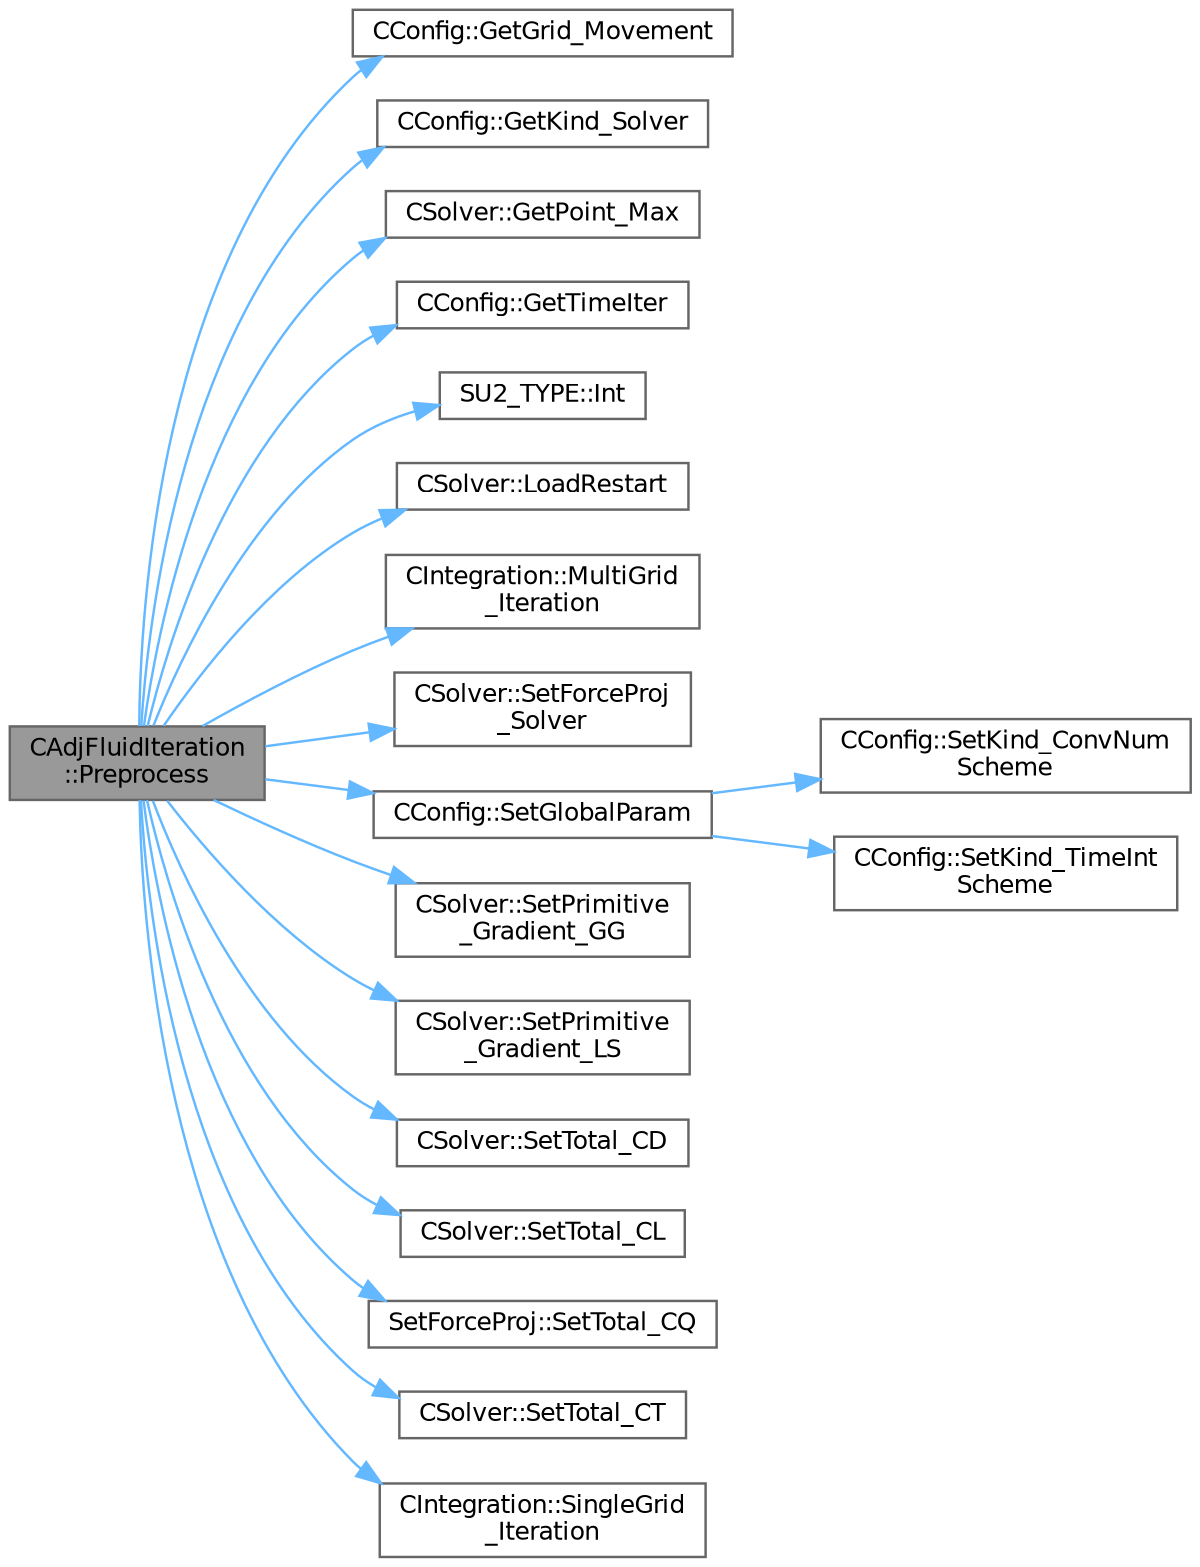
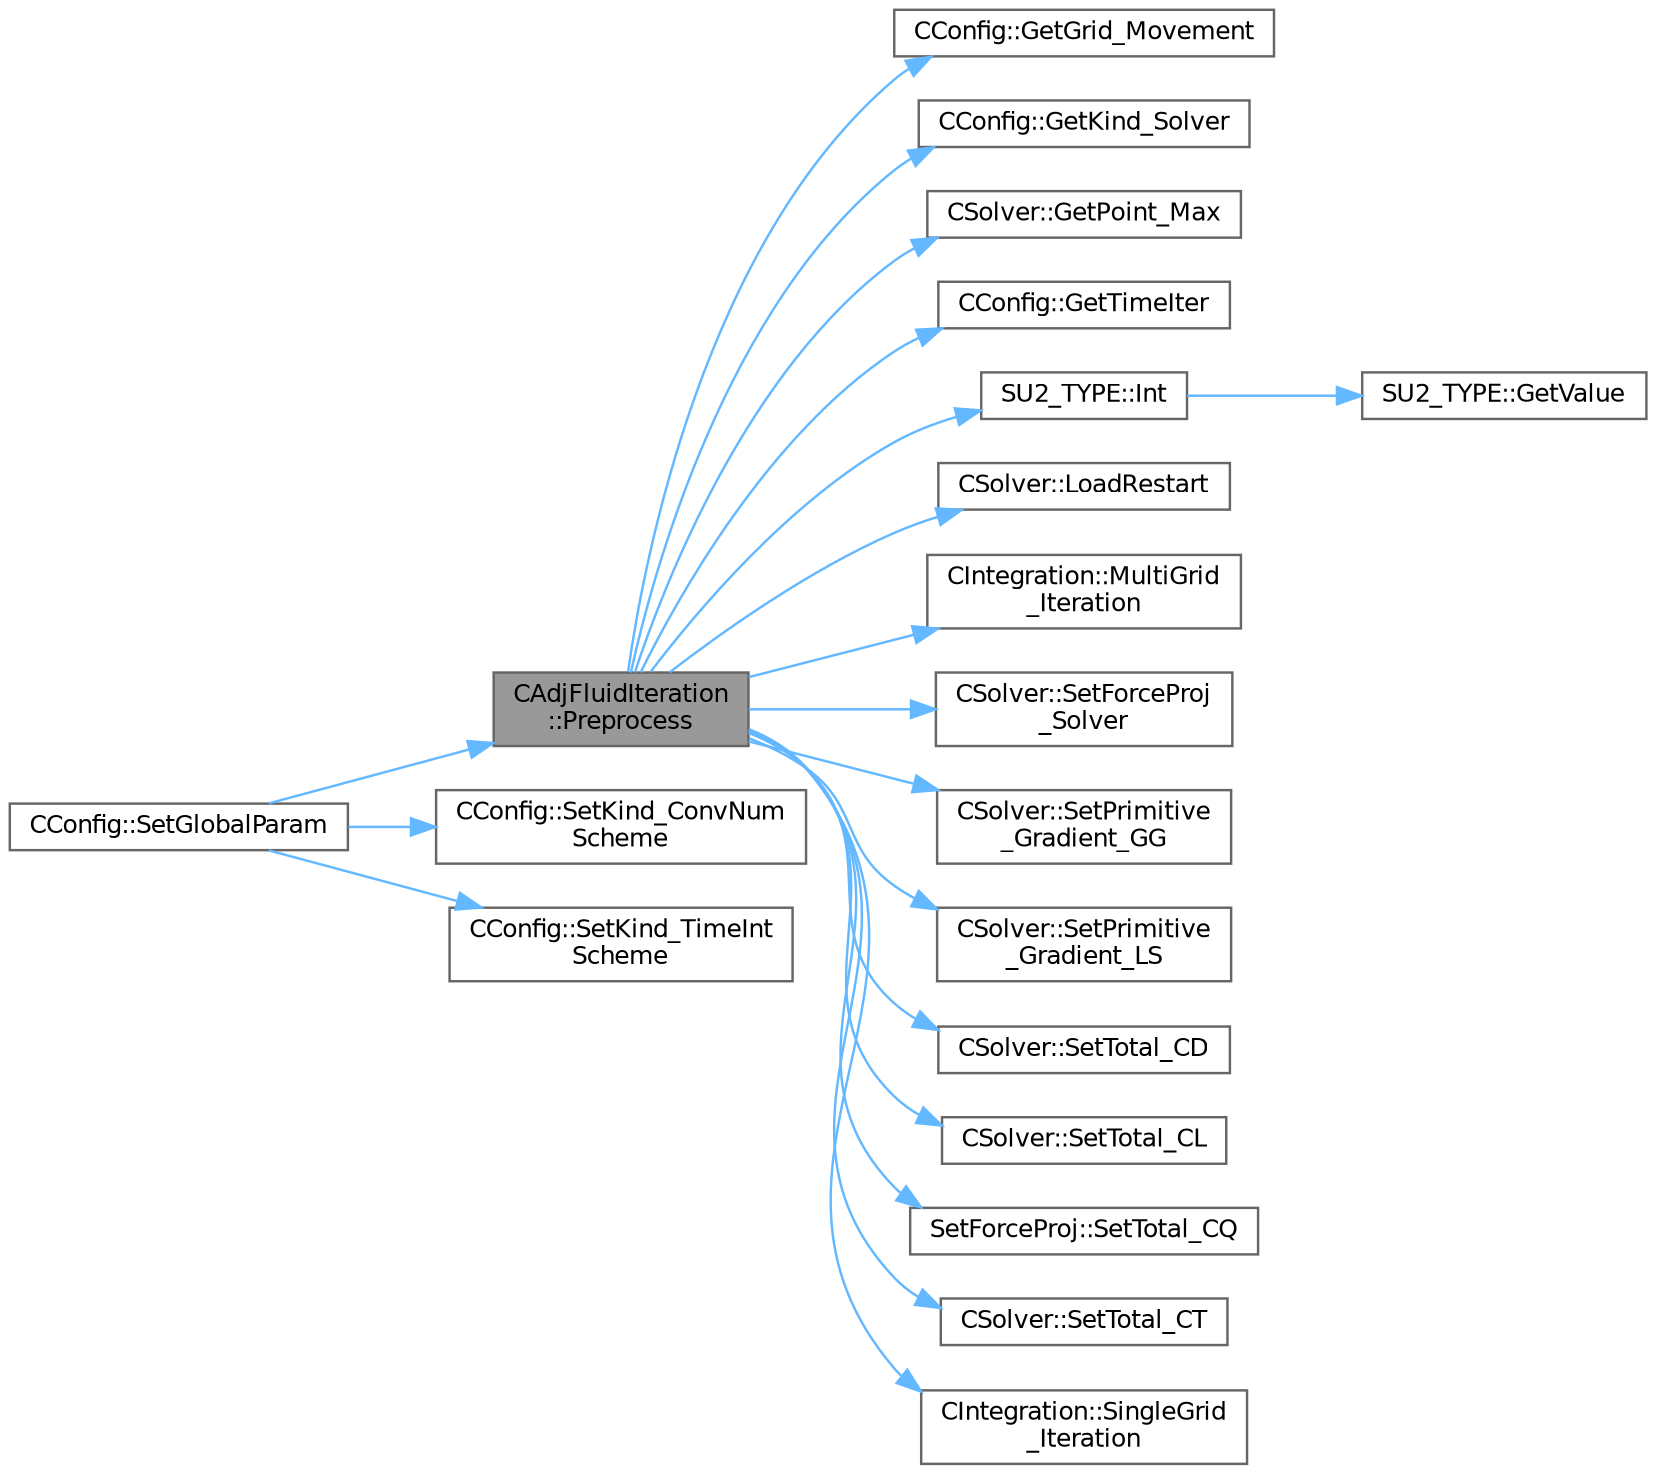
none -> (1504, 396)
(307, 785) -> (369, 776)
